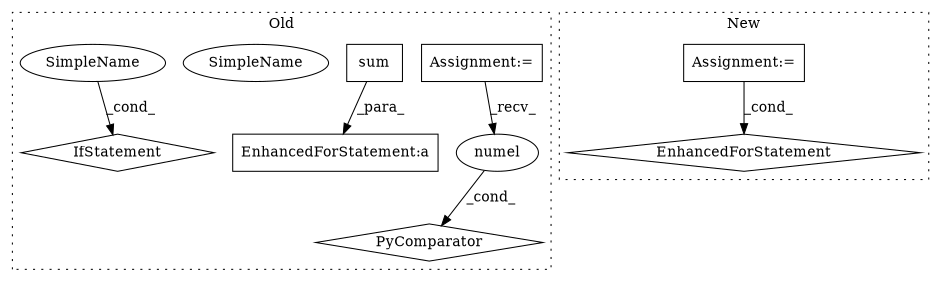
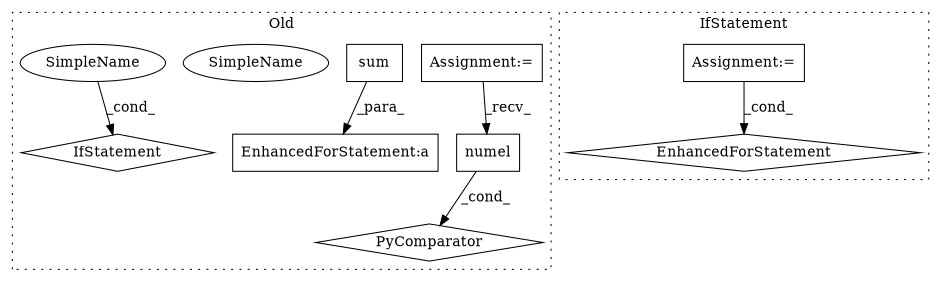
(744, 24) -> (744, 24)
(497, 153) -> (488, 153)
